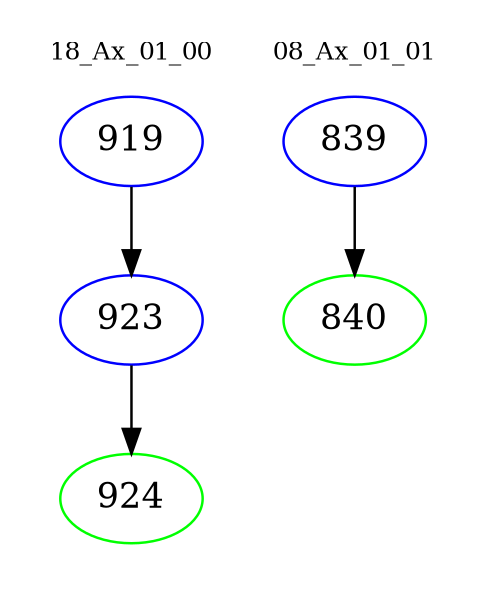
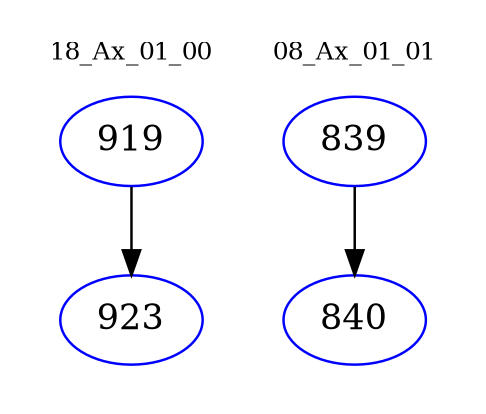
(355, 320) -> (355, 320)
(131, 499) -> none
